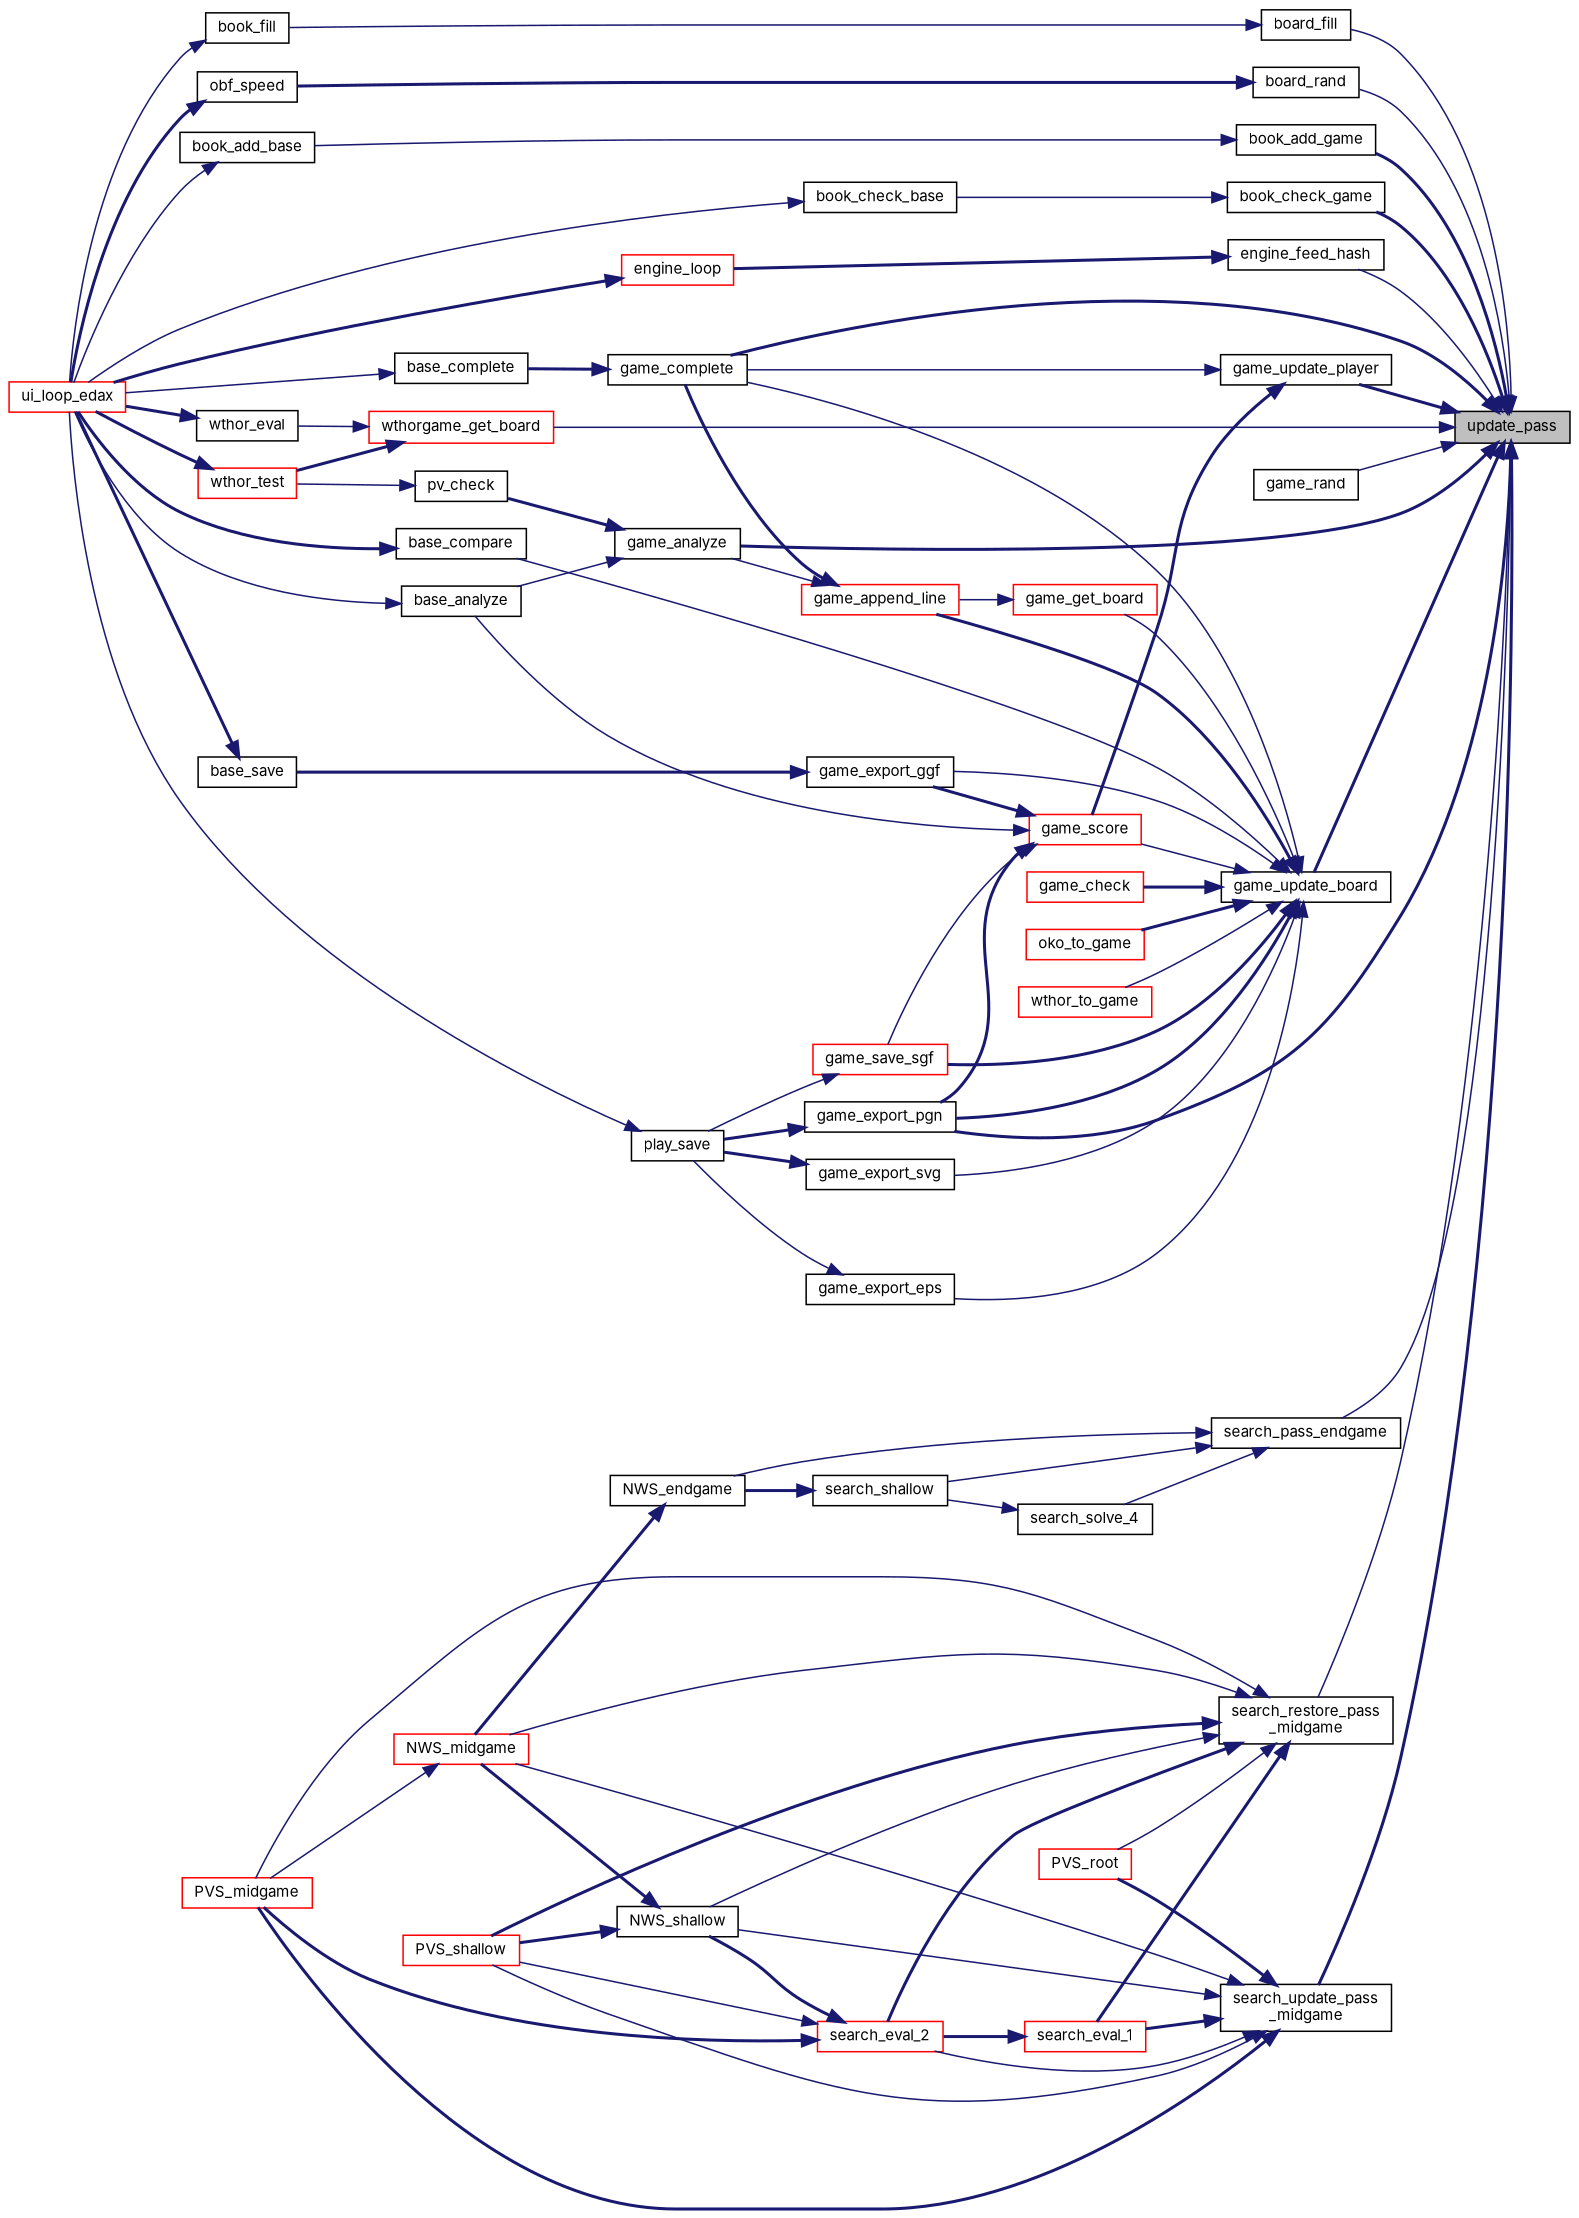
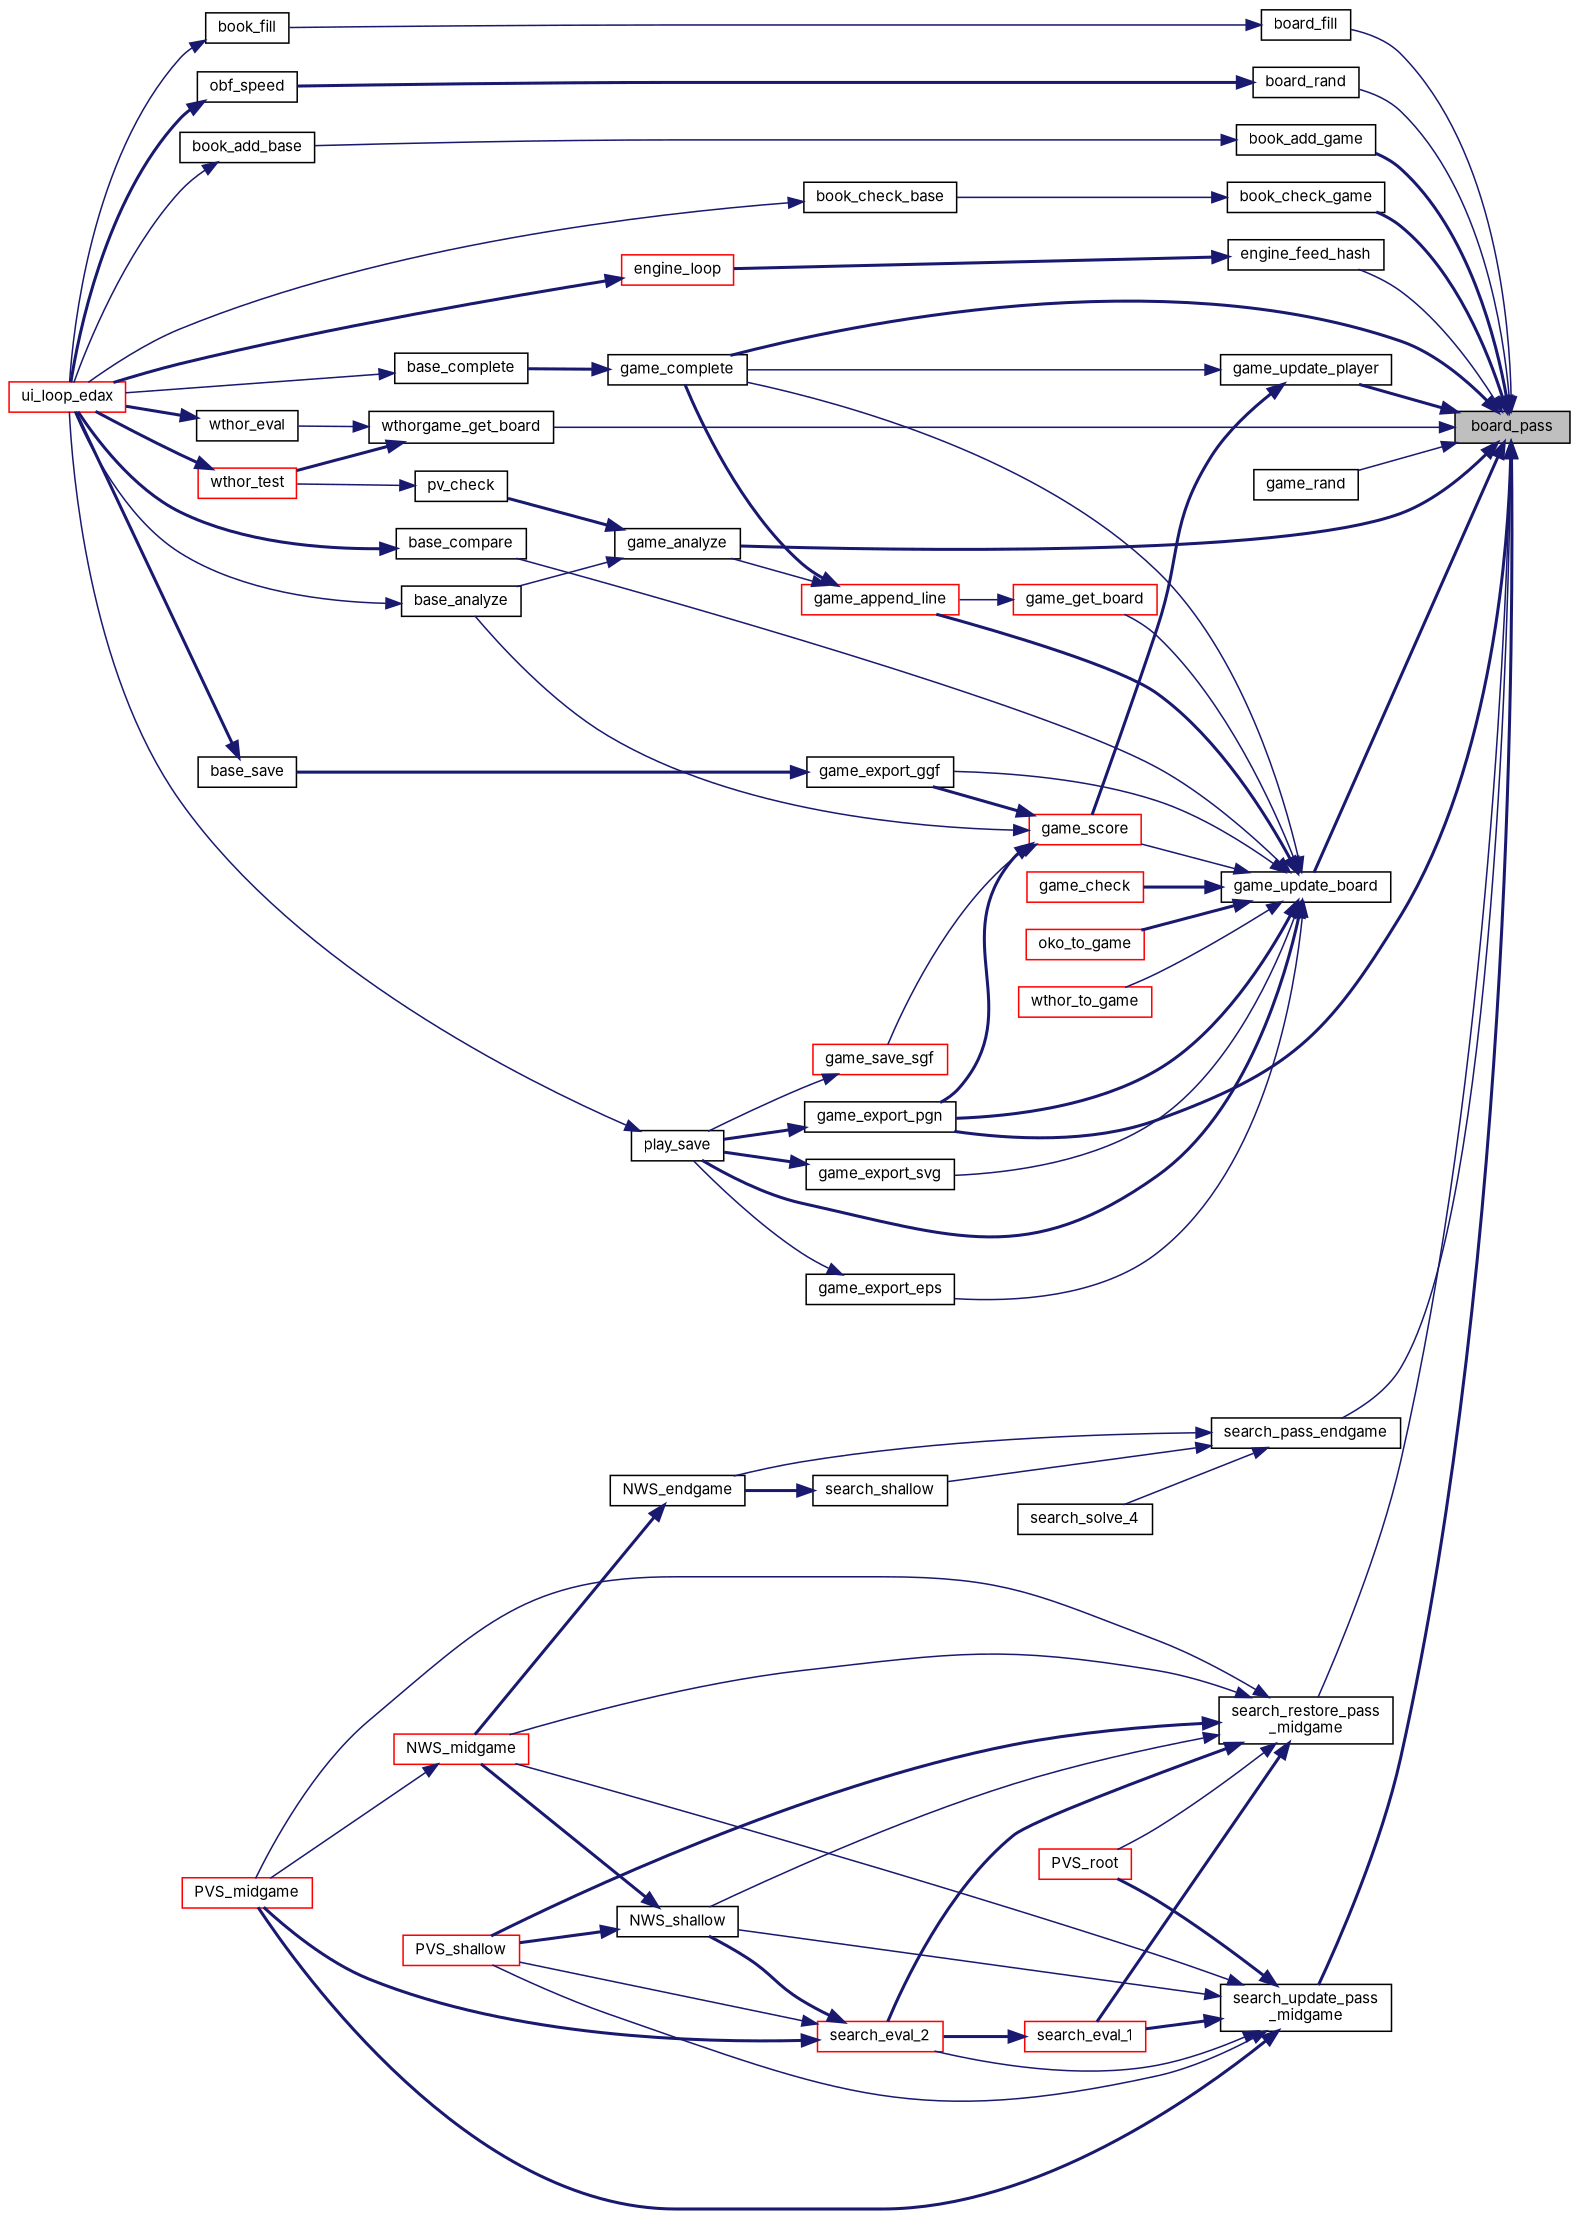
(461, 427) -> (461, 427)
(1513, 427) -> (1513, 427)
(1139, 1038) -> (1079, 1219)
(975, 1504) -> none
